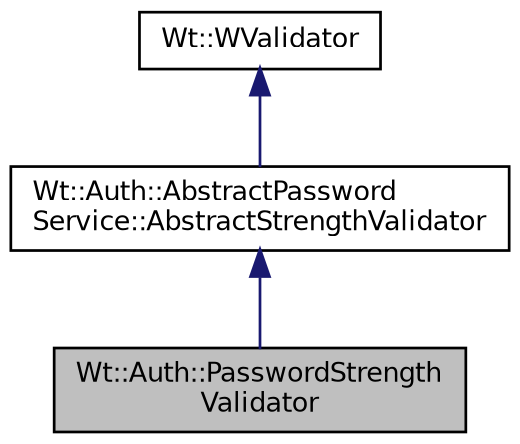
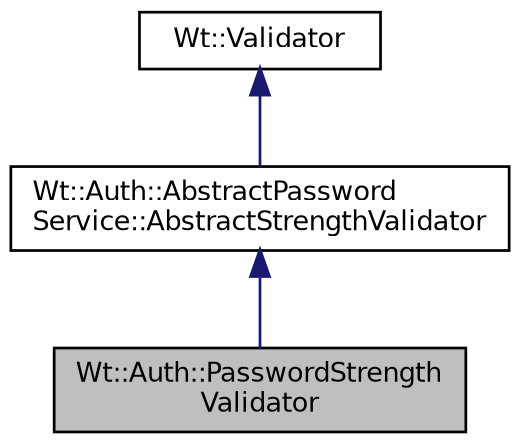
(260, 41) -> (260, 41)
